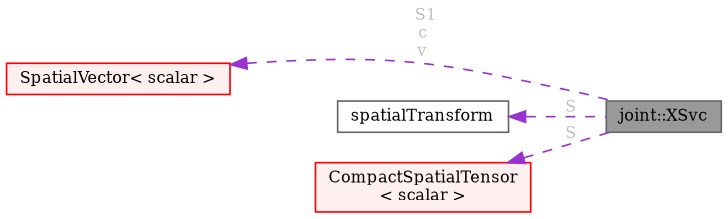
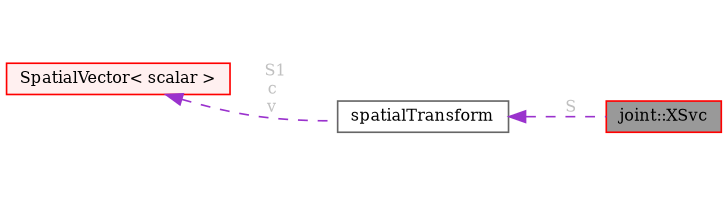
(431, 65) -> (259, 117)
(664, 117) -> (664, 117)
(423, 187) -> none
